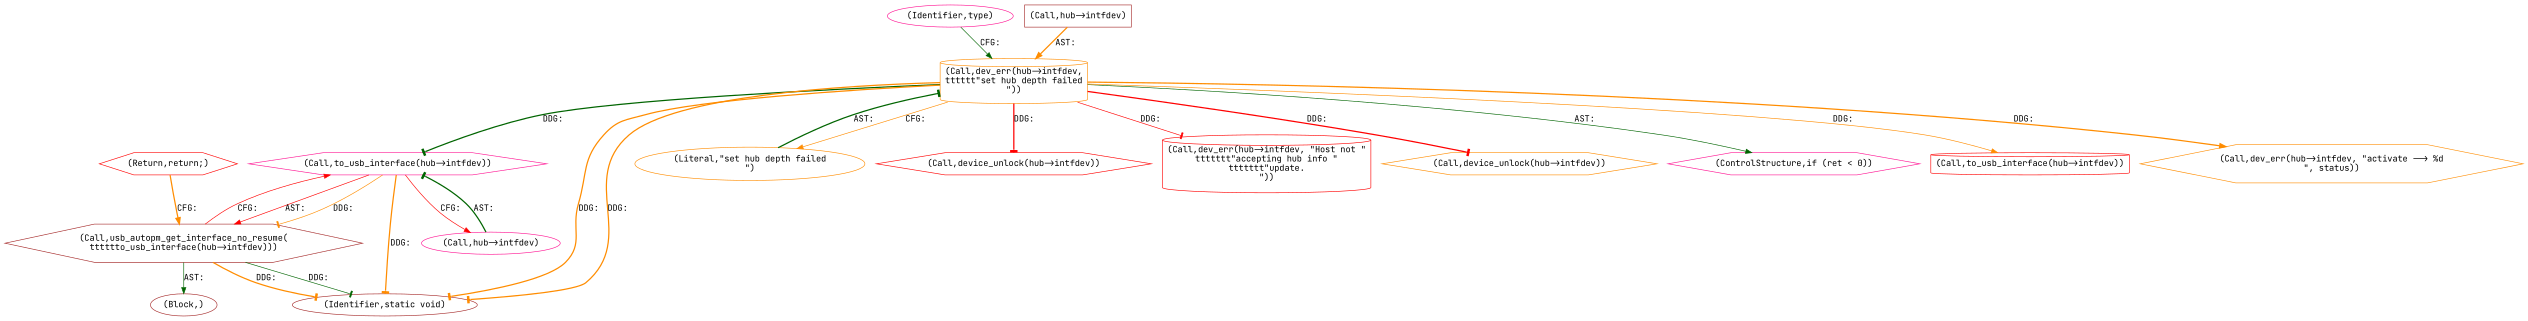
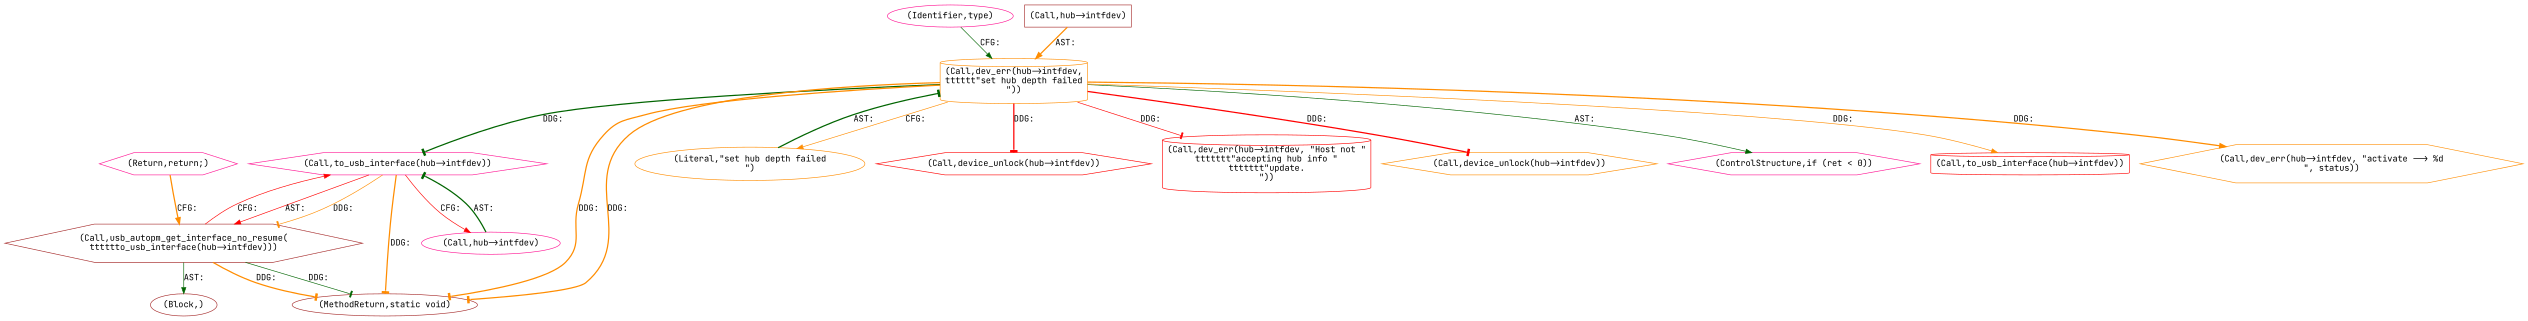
(168, 164) -> (168, 164)
(385, 305) -> (385, 305)
